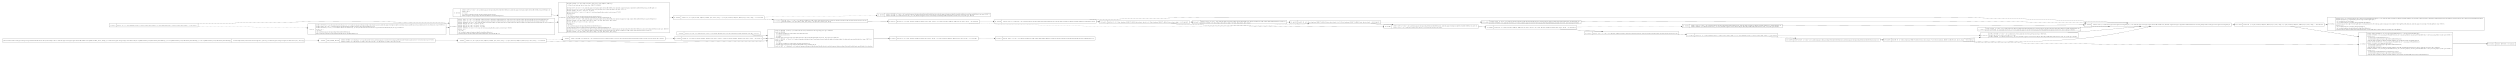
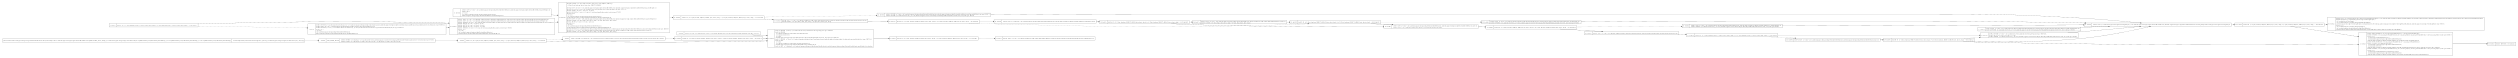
(1608, 18) -> (1566, 14)
